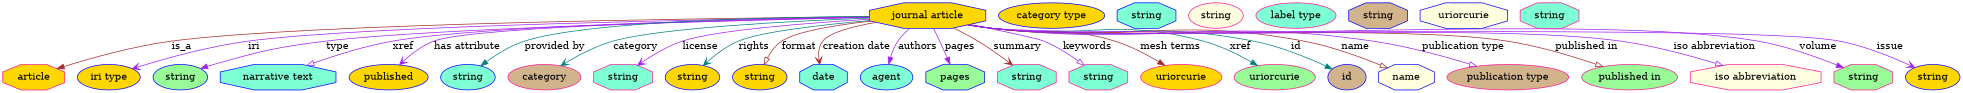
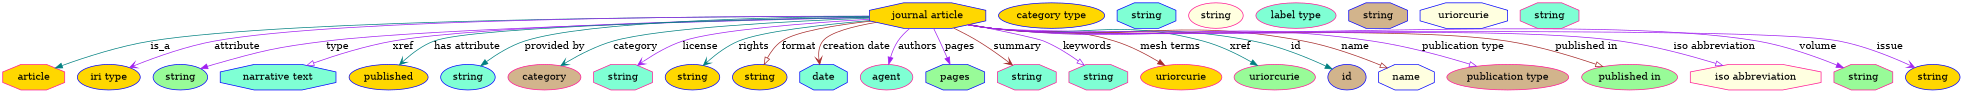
(634, 24) -> (634, 24)
(323, 30) -> (261, 30)
(254, 46) -> (237, 46)
(887, 77) -> (887, 77)
